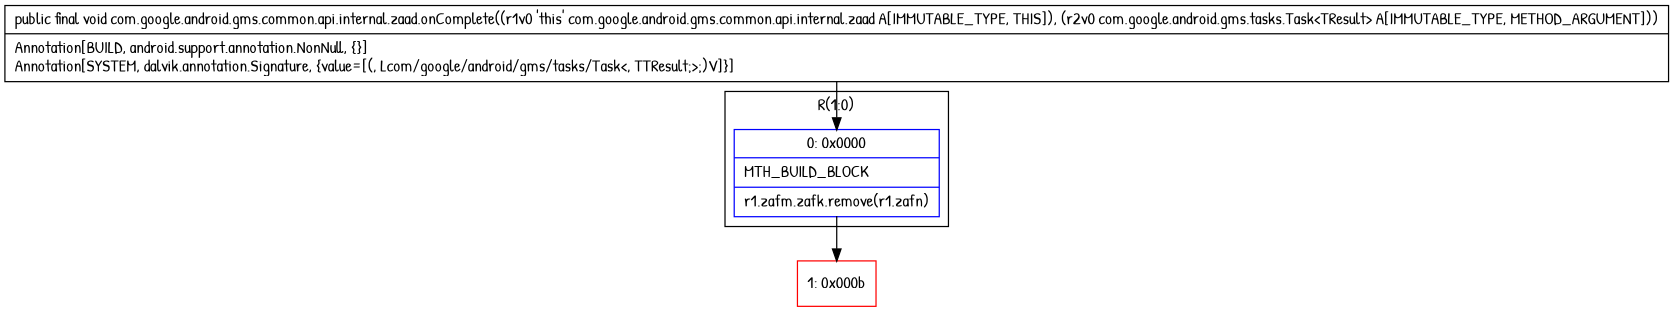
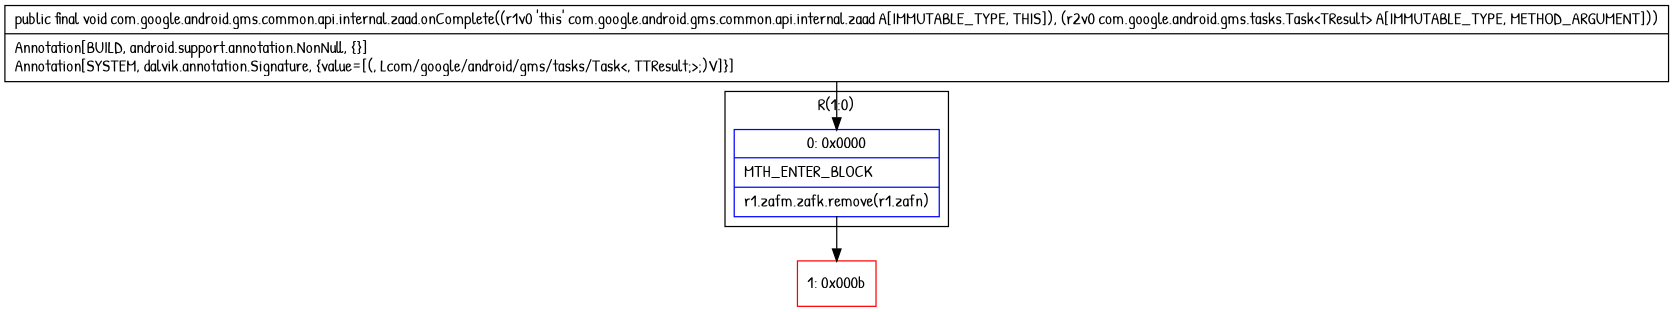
(807, 172) -> (809, 172)
